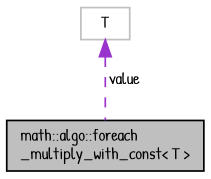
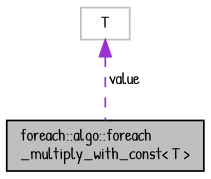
(105, 146) -> (105, 146)
